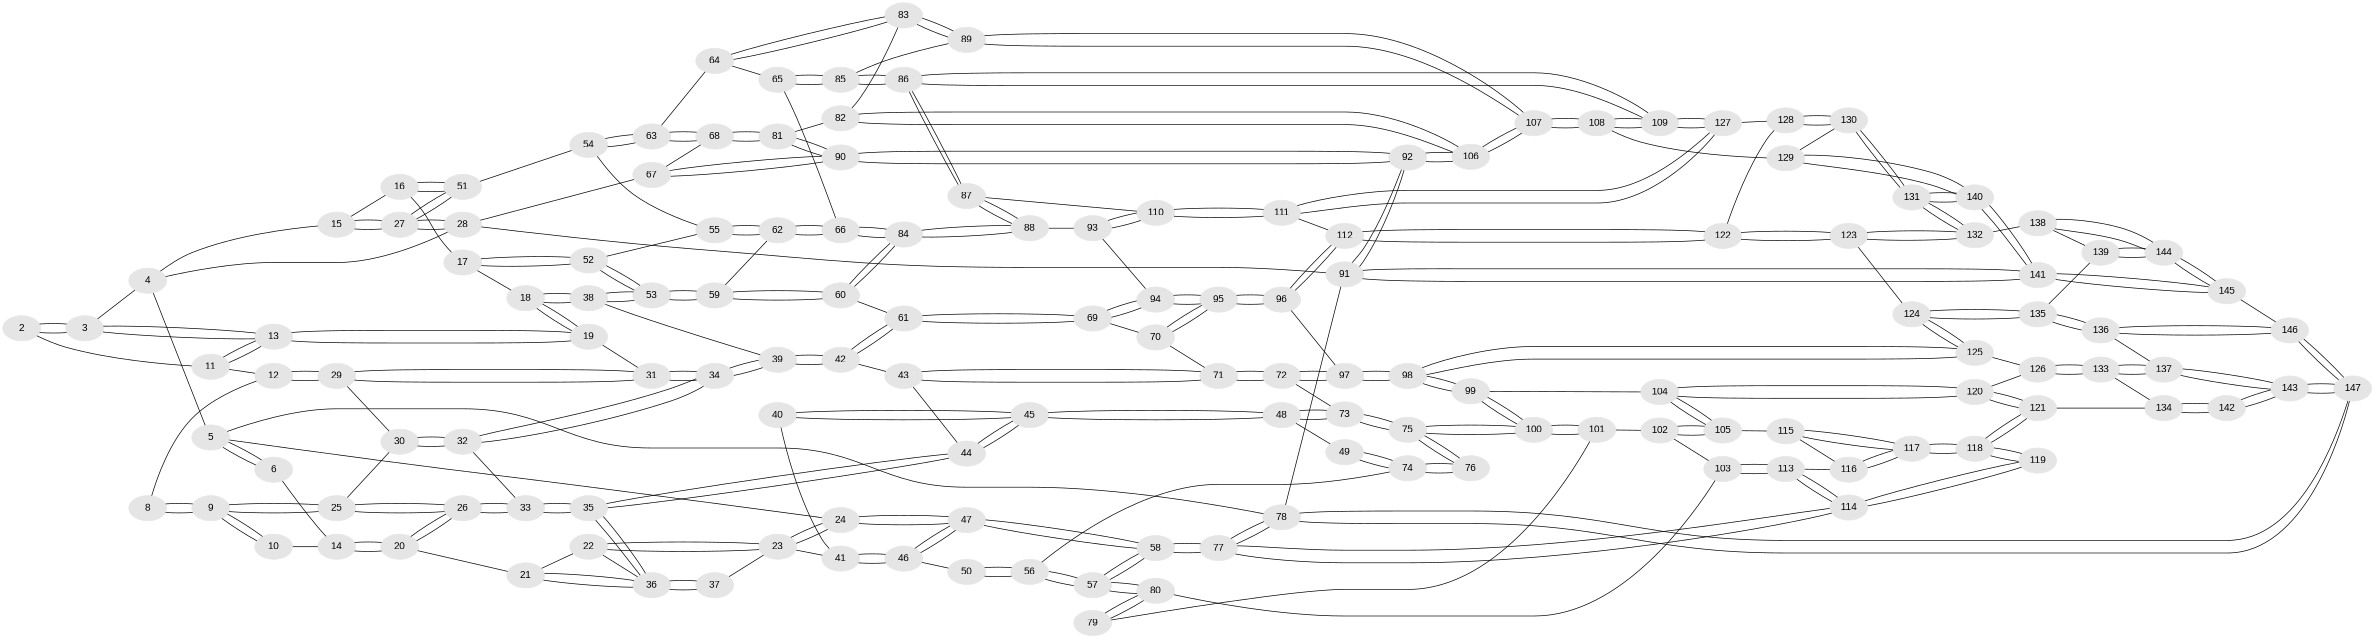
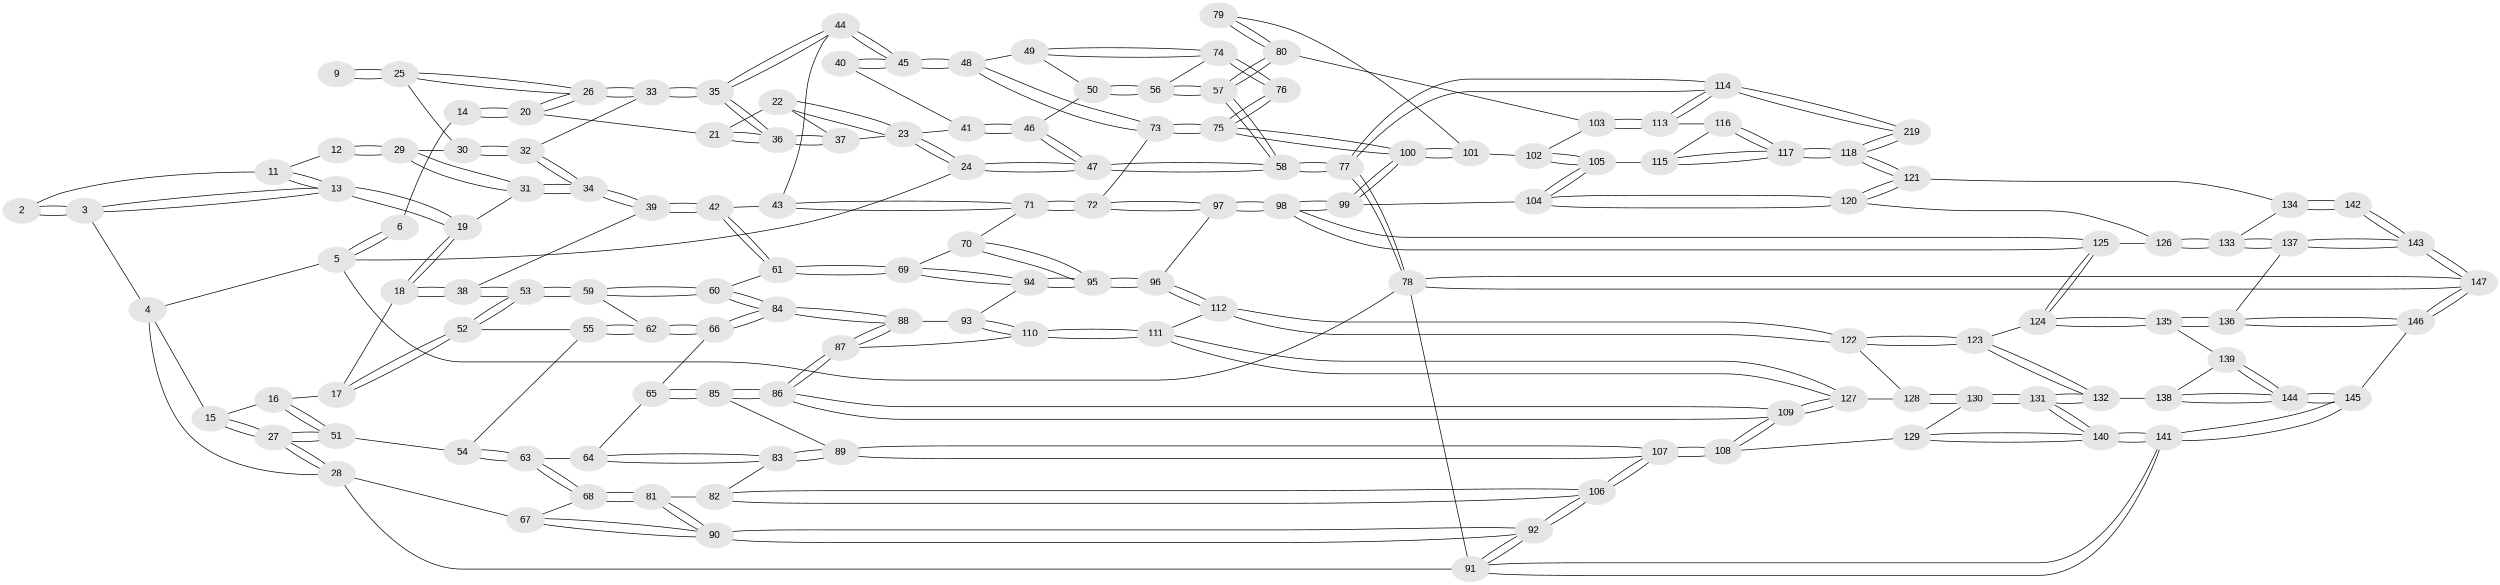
none -> (1061, 71)
(2038, 461) -> (1912, 132)
(148, 508) -> none
(274, 547) -> none
(620, 566) -> (809, 122)
